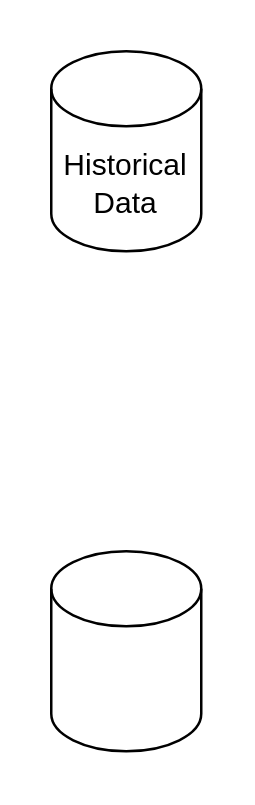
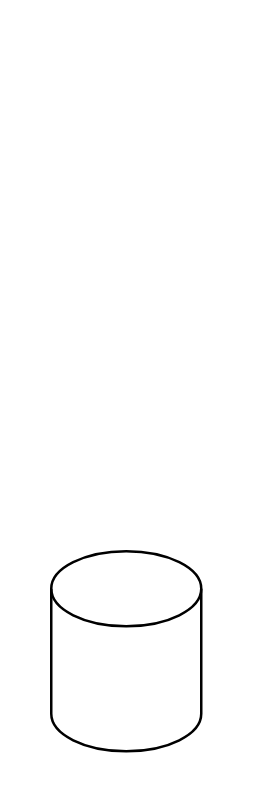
(126, 151) -> none
